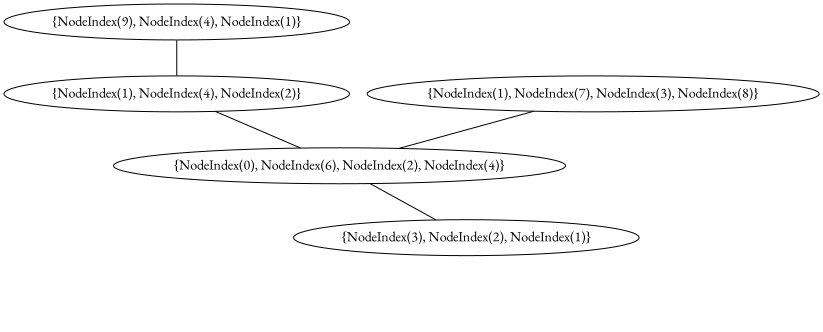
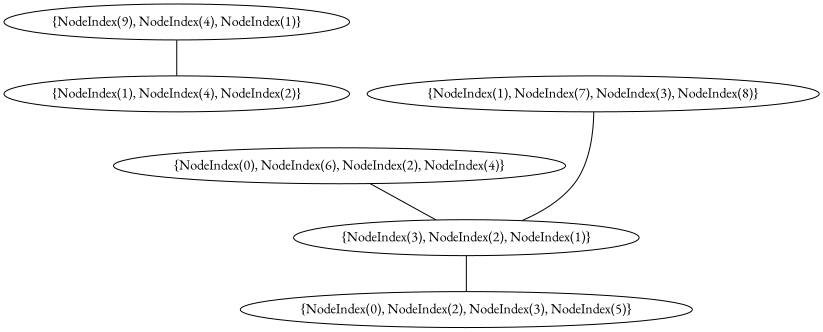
(258, 130) -> none
(466, 130) -> (577, 179)
none -> (466, 310)
